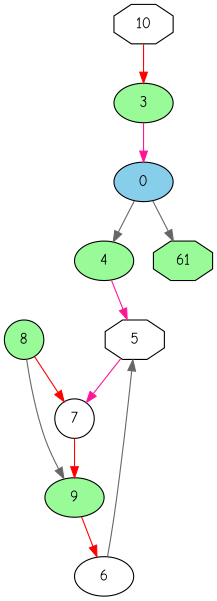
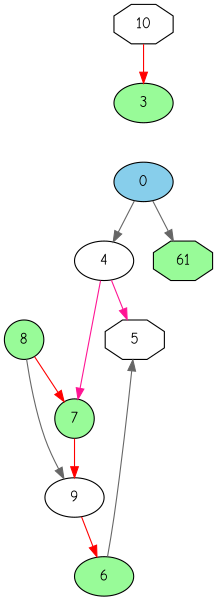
(144, 137) -> none
(104, 261) -> (104, 261)
(107, 376) -> (90, 334)
(75, 419) -> (75, 419)
(75, 498) -> (75, 498)
(104, 576) -> (104, 576)
